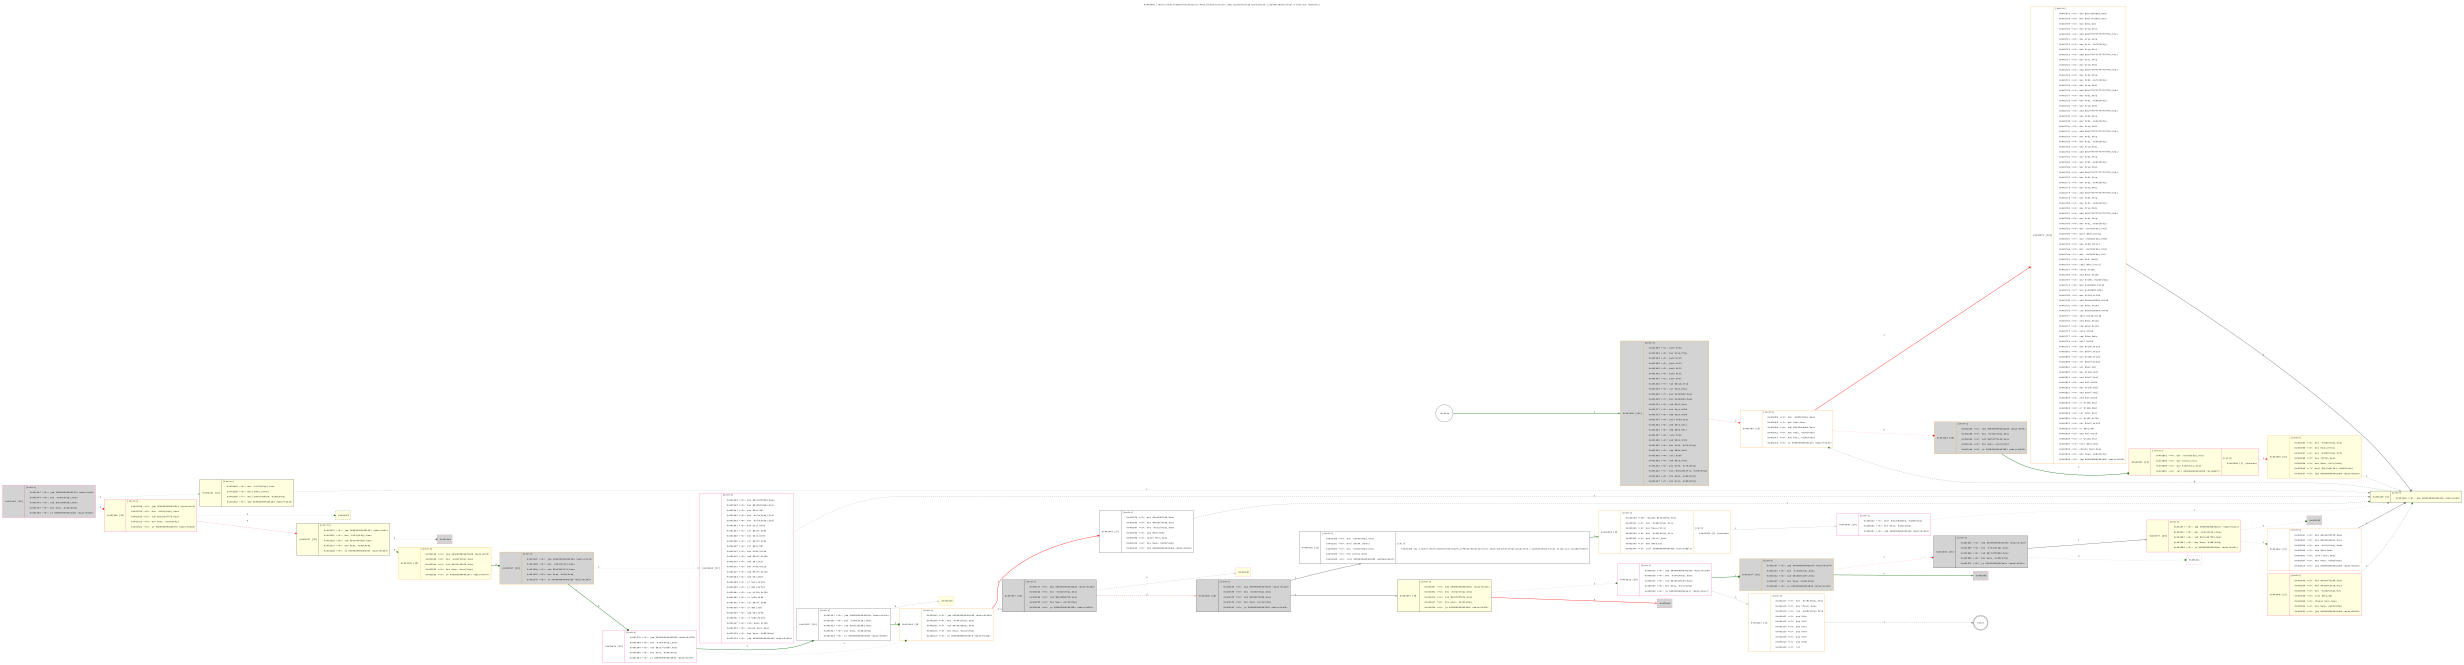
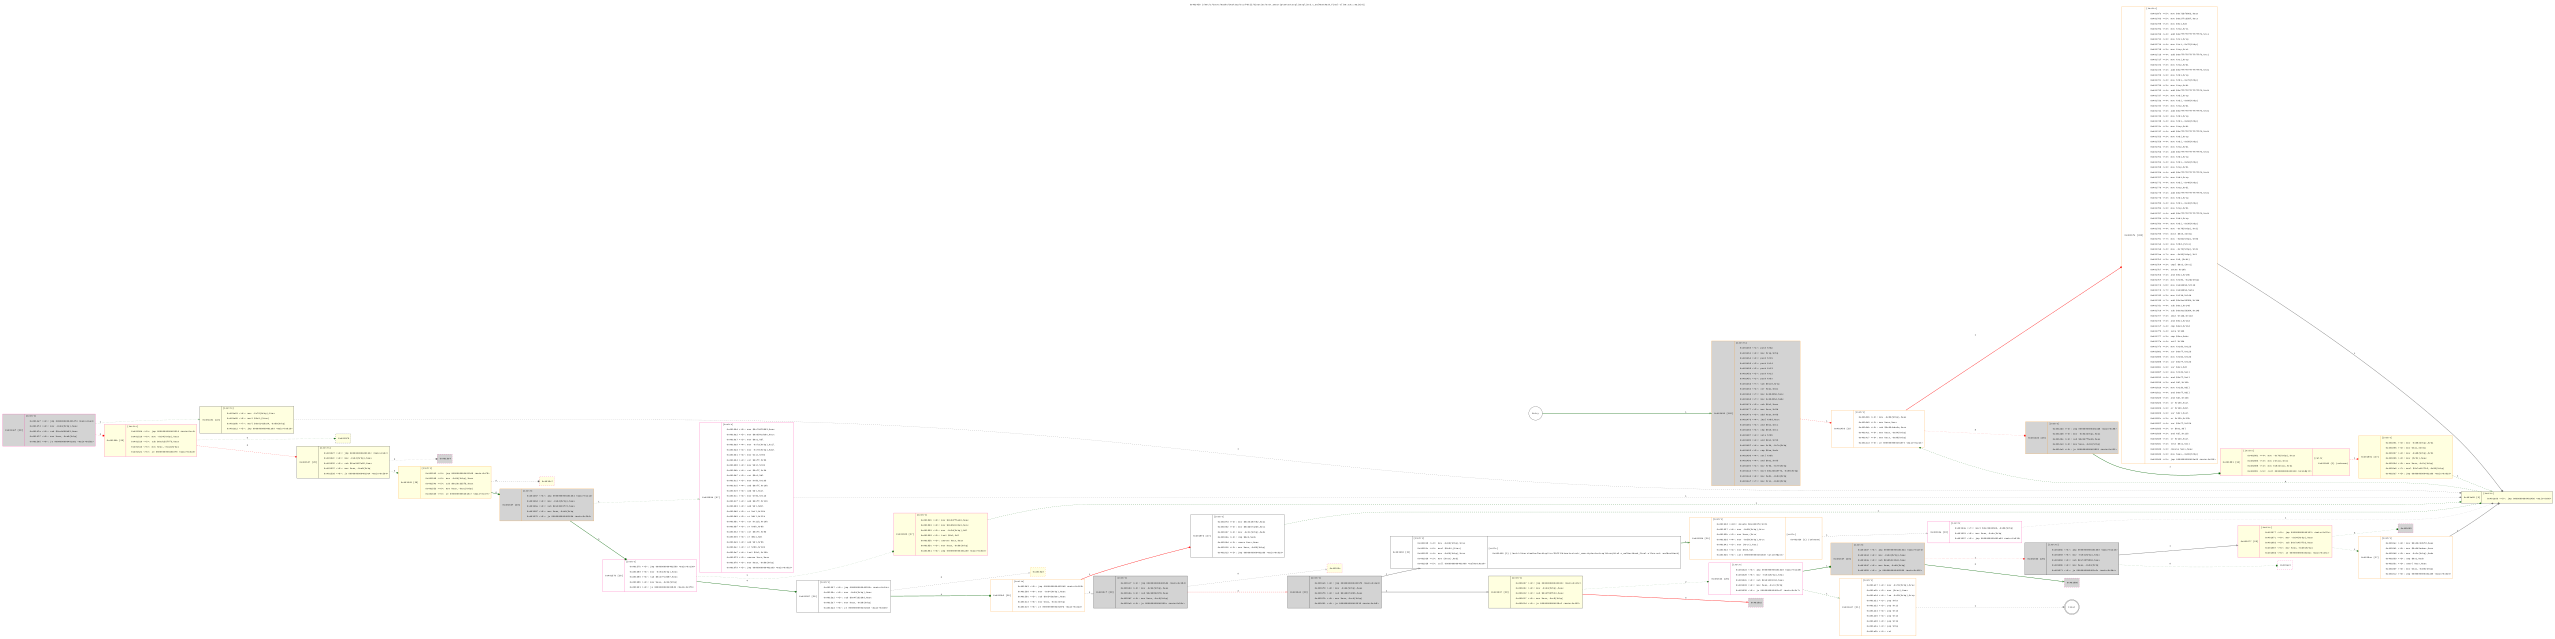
(1444, 413) -> (1536, 413)
none -> (547, 481)
(801, 654) -> (796, 576)
